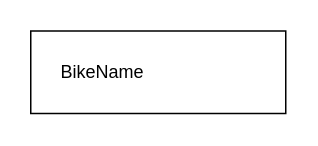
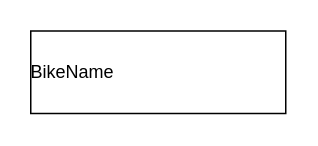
(103, 72) -> (73, 72)
